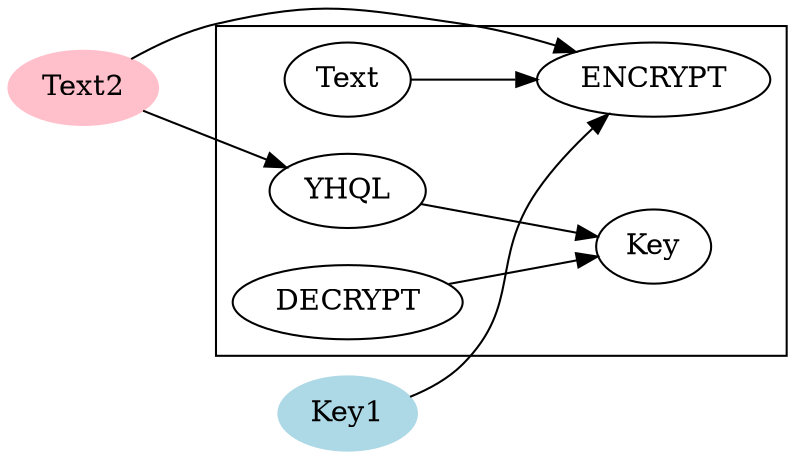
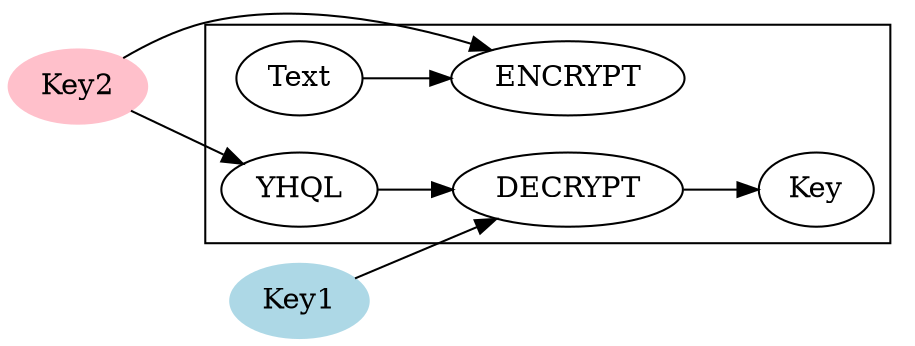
(83, 88) -> (78, 87)
(498, 218) -> (404, 190)
(510, 253) -> (407, 257)
